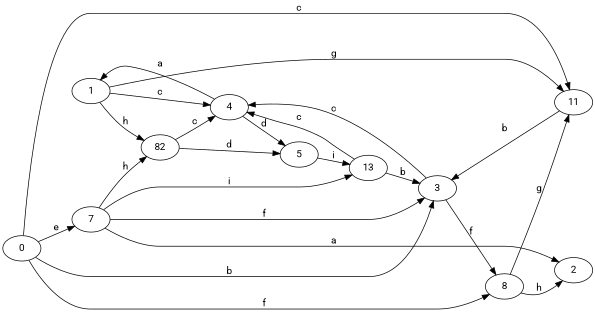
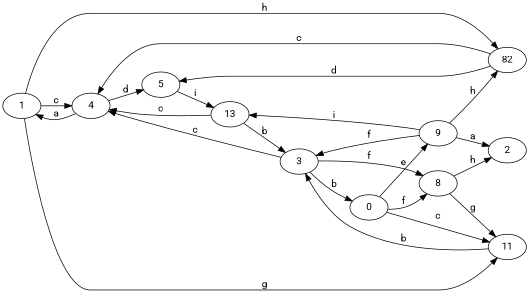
(91, 219) -> (438, 133)
(250, 277) -> (327, 187)
